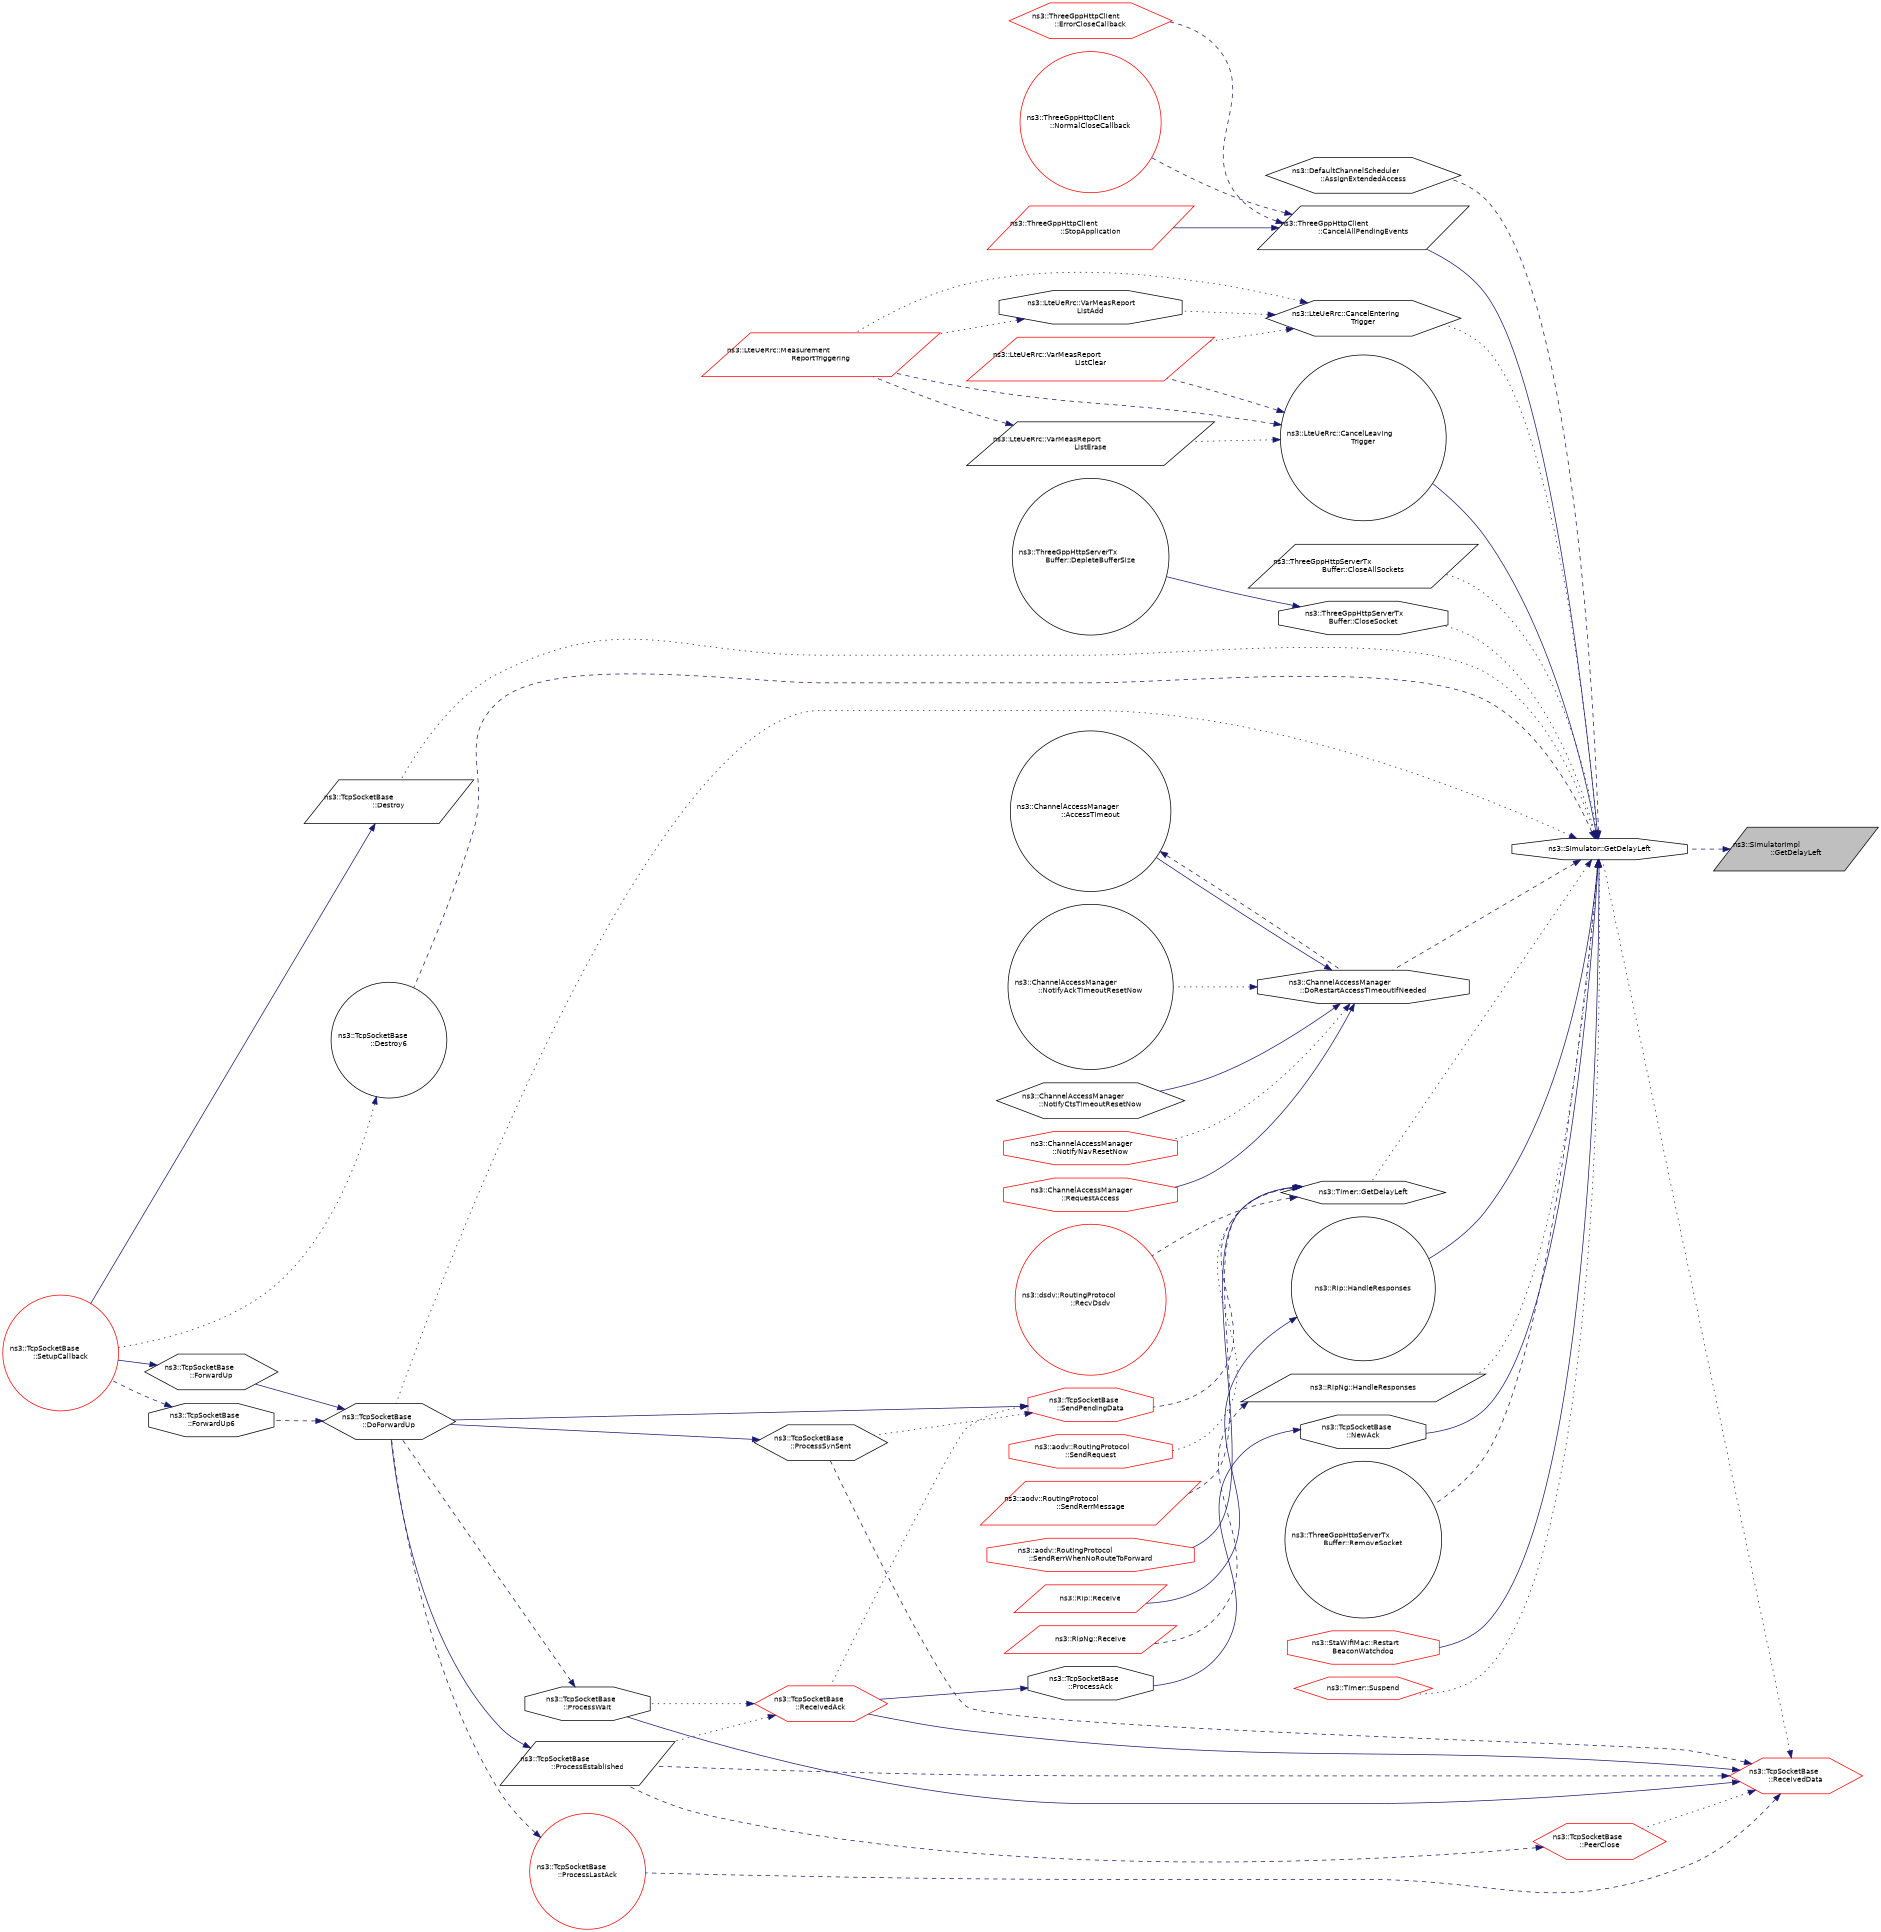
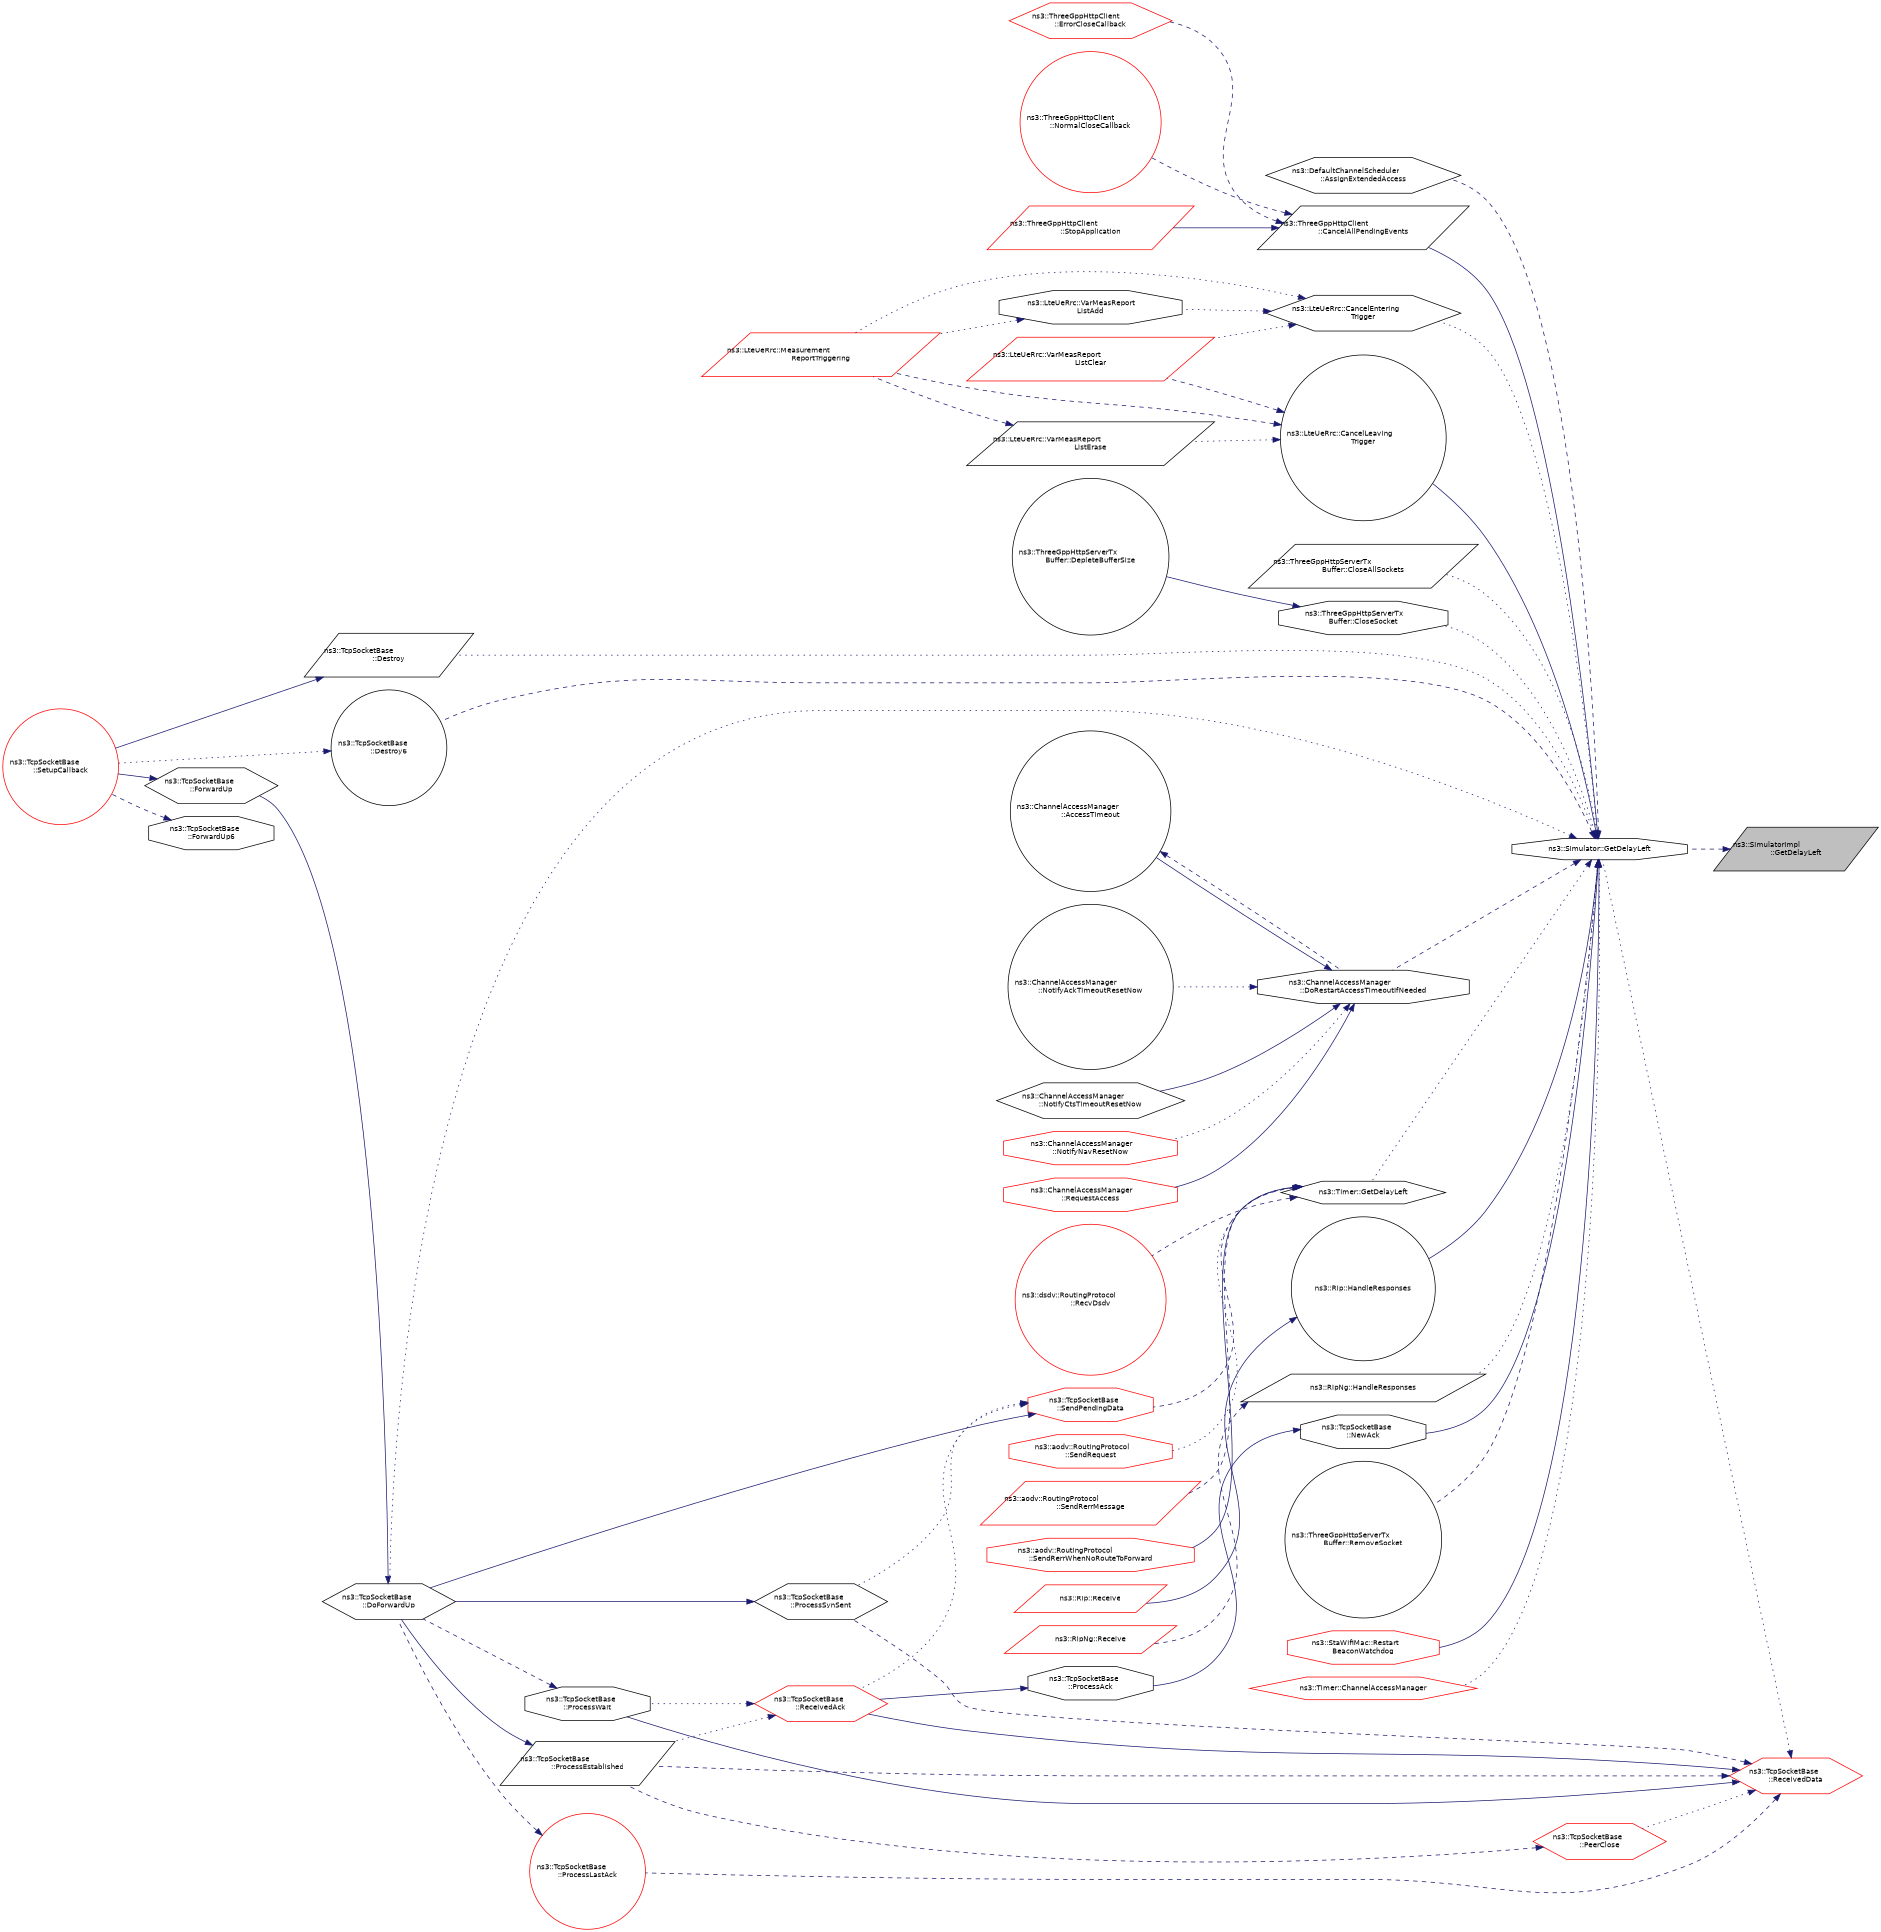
(295, 1421) -> none
(1363, 1688) -> (1363, 1688)
